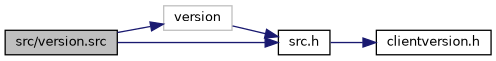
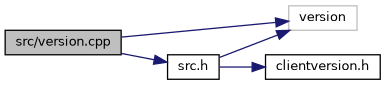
(249, 30) -> (249, 46)
(61, 43) -> (63, 43)
